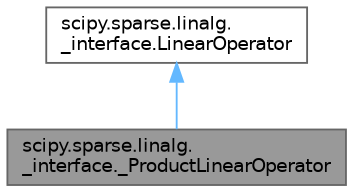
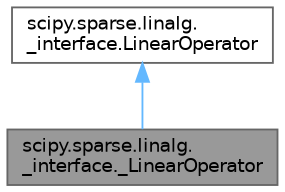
(177, 157) -> (142, 157)
